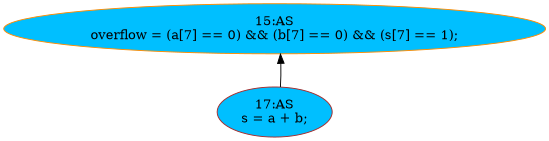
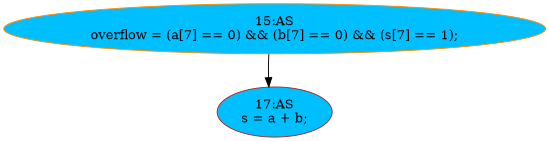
(281, 75) -> (268, 66)
